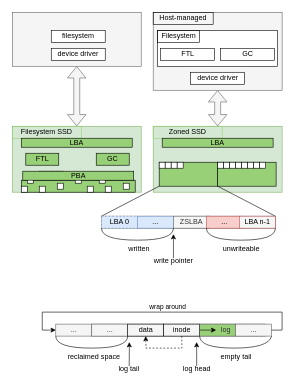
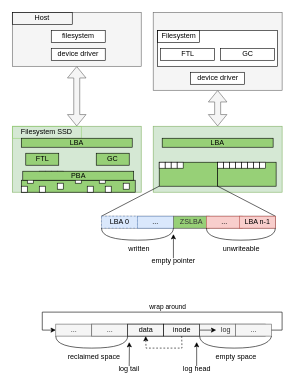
none -> (42, 18)
(183, 18) -> none
(188, 132) -> none
(192, 222) -> (192, 222)
(258, 222) -> (258, 222)
(174, 261) -> (174, 261)
(218, 330) -> (218, 330)
(236, 357) -> (236, 357)
